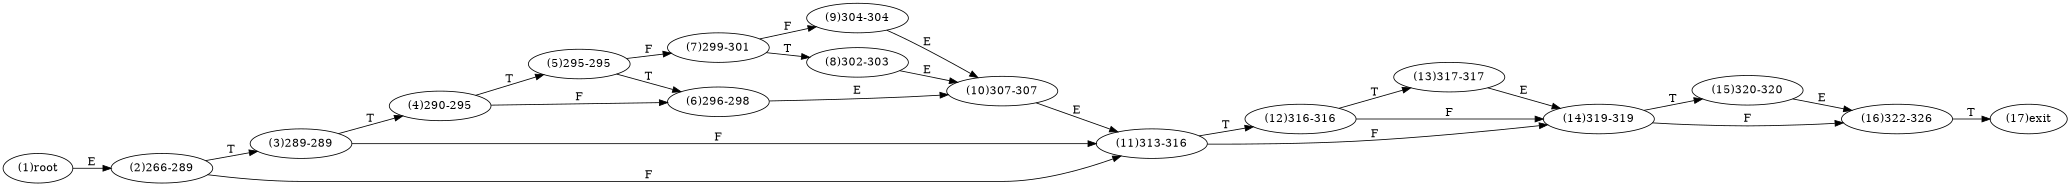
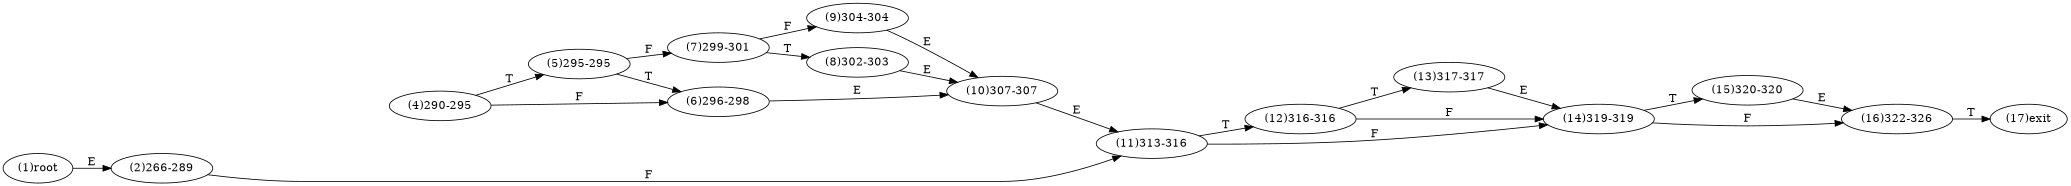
(301, 144) -> none
